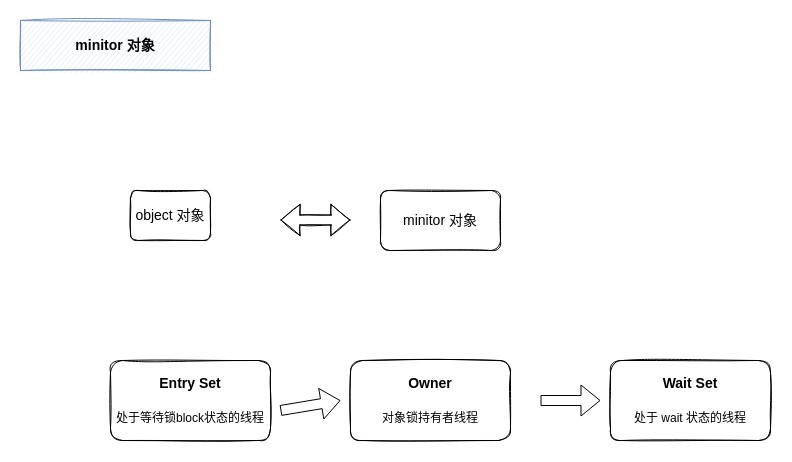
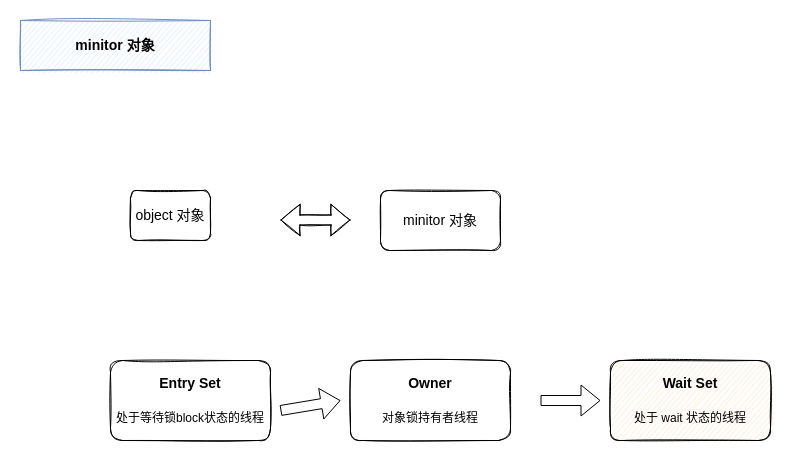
(691, 401) -> (691, 401)
